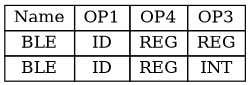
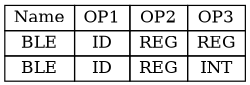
(159, 17) -> (159, 17)
